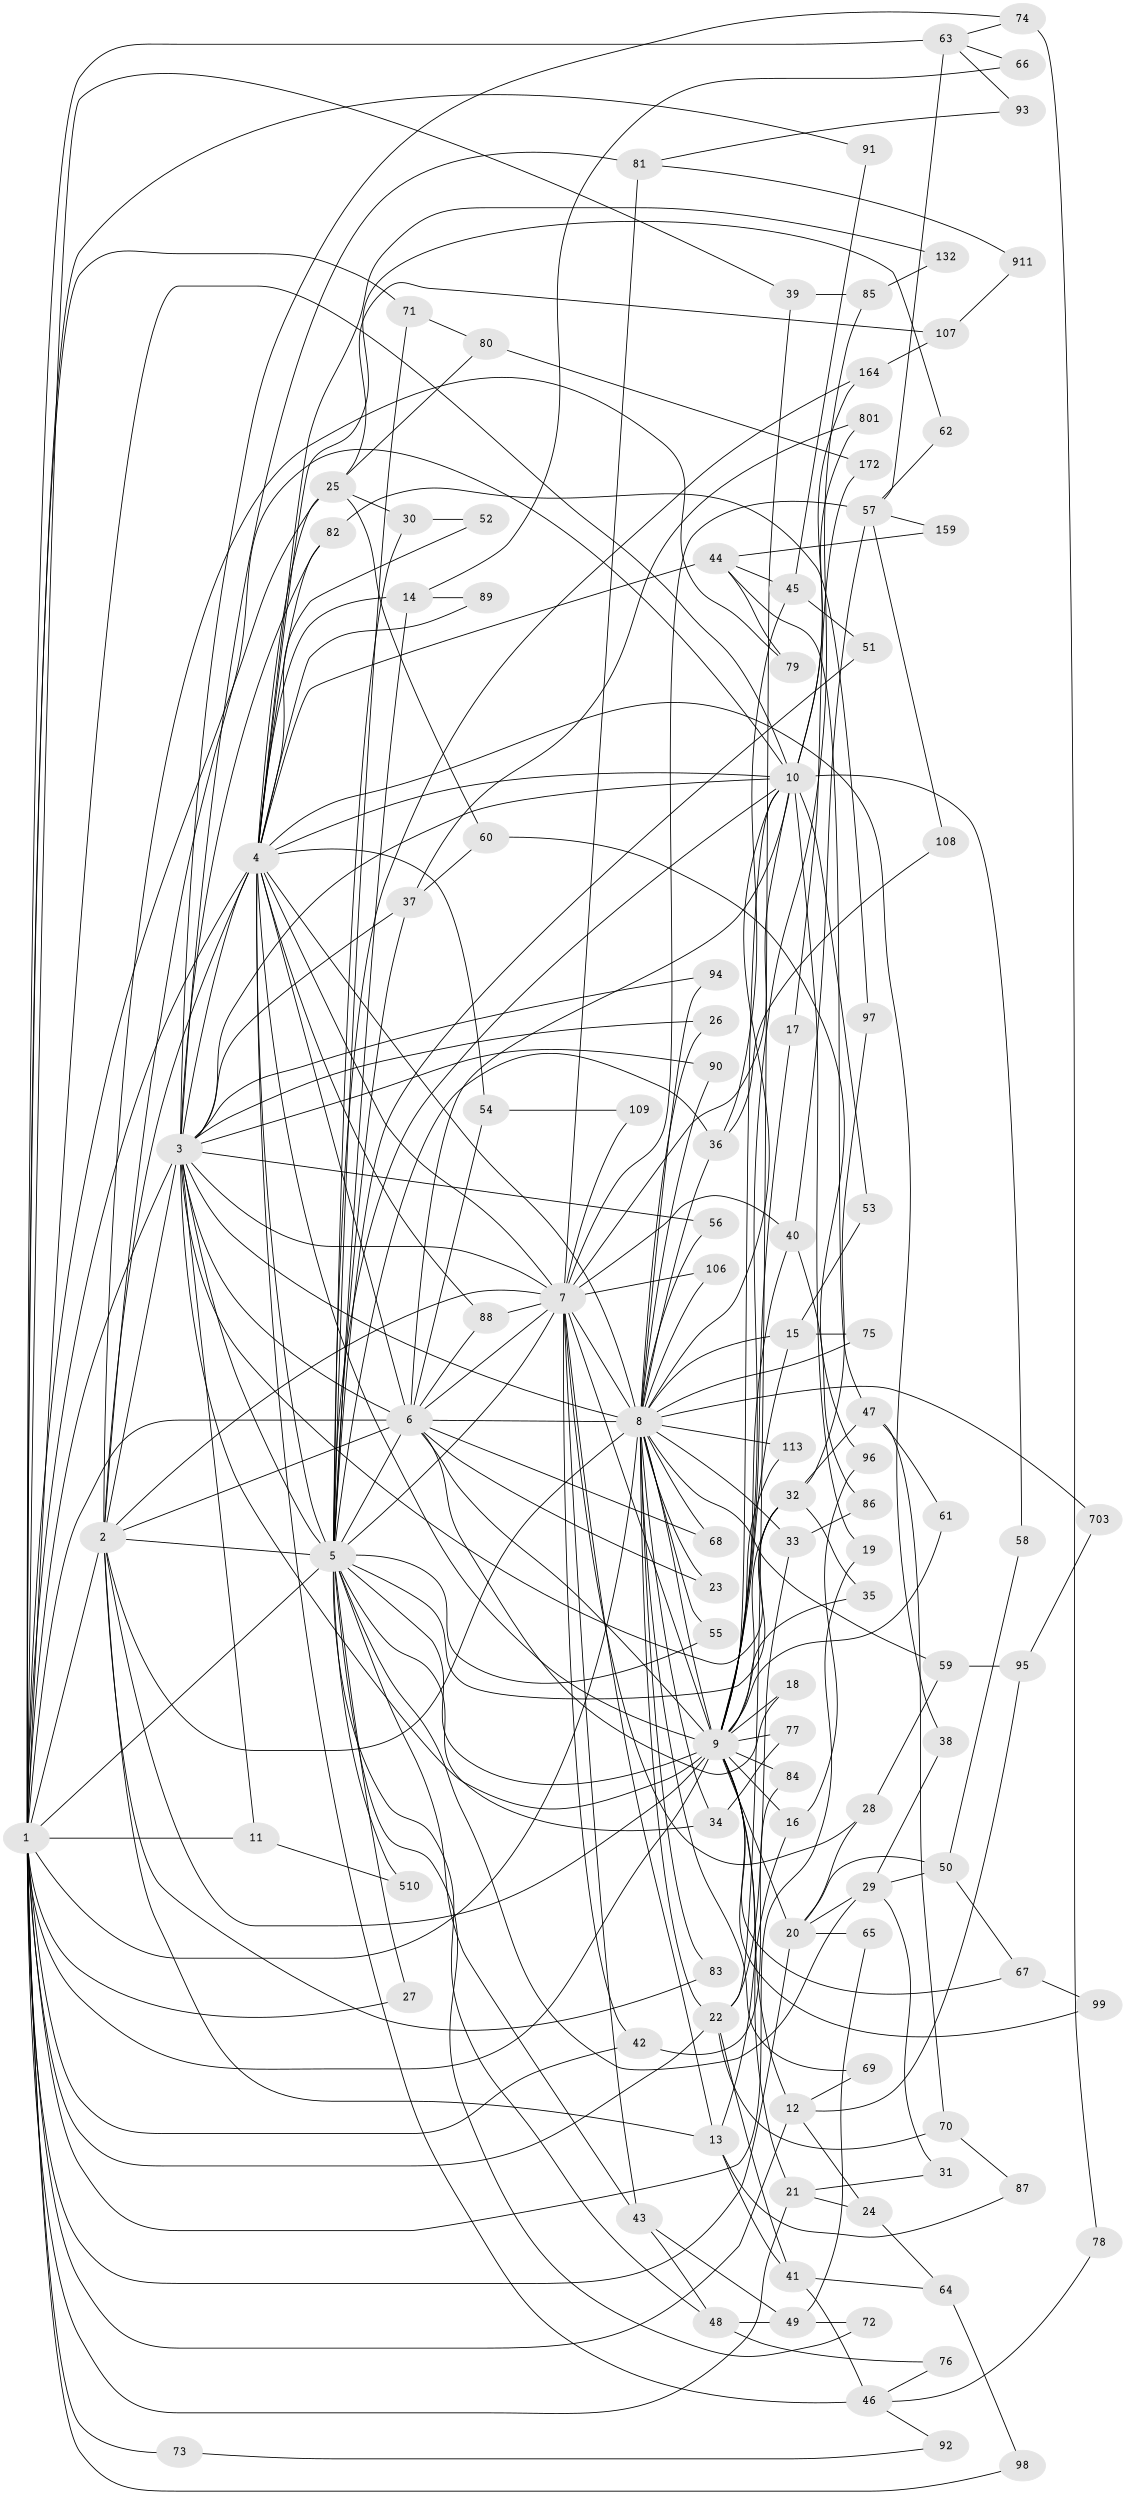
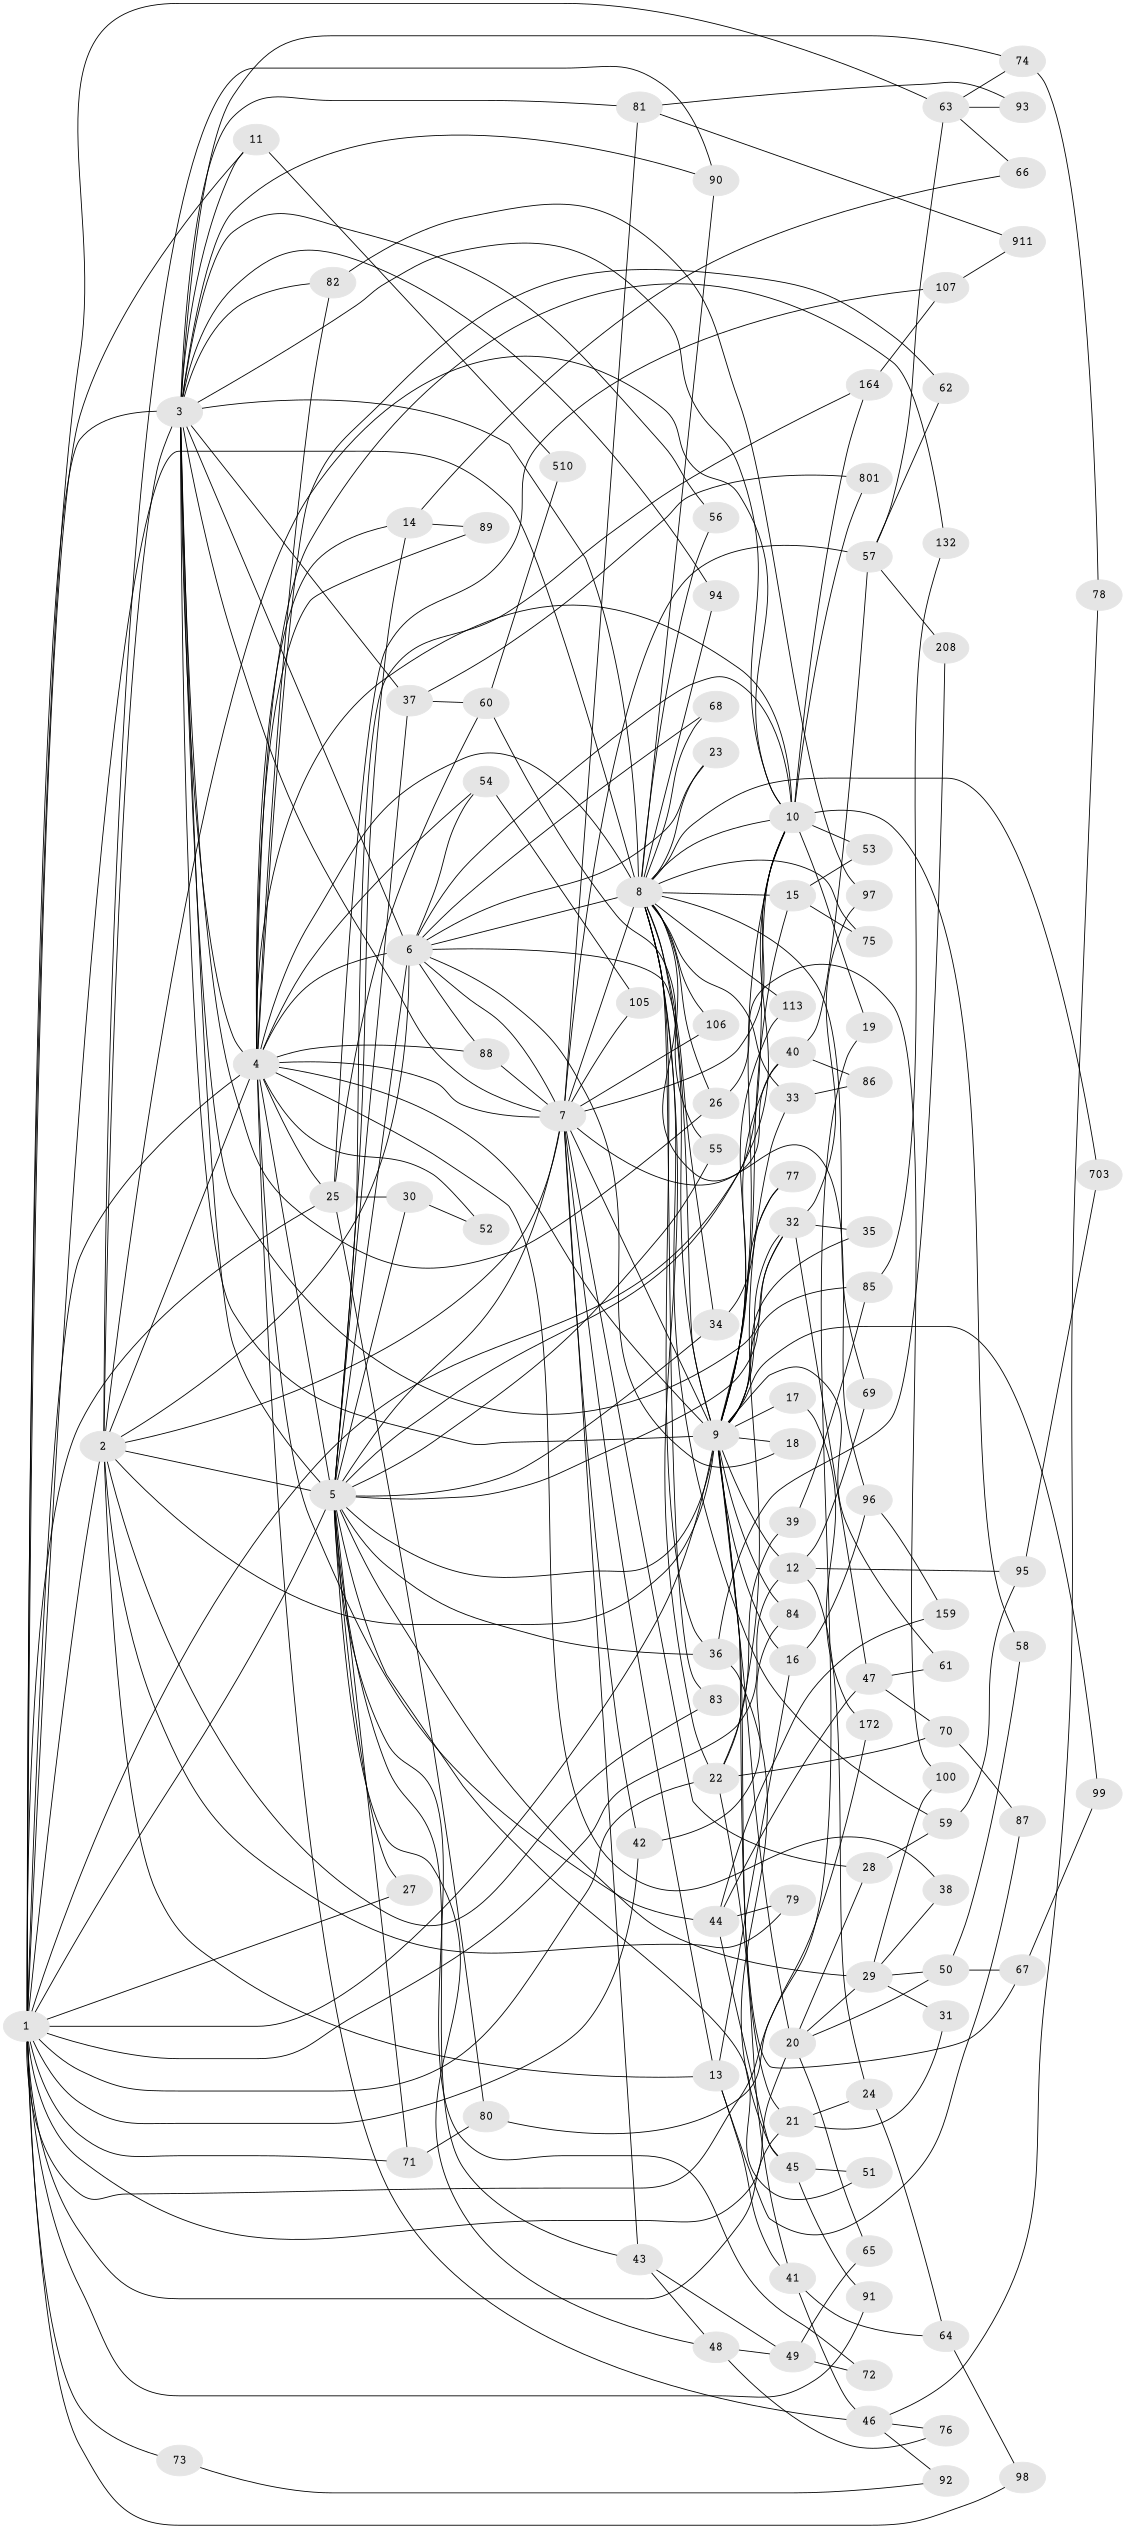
(908, 521) -> (907, 1549)
(47, 714) -> none
(946, 842) -> (946, 648)
(639, 1110) -> (639, 1003)
(89, 1496) -> none
(349, 1735) -> (524, 585)
(386, 1740) -> (142, 484)
none -> (946, 1778)
